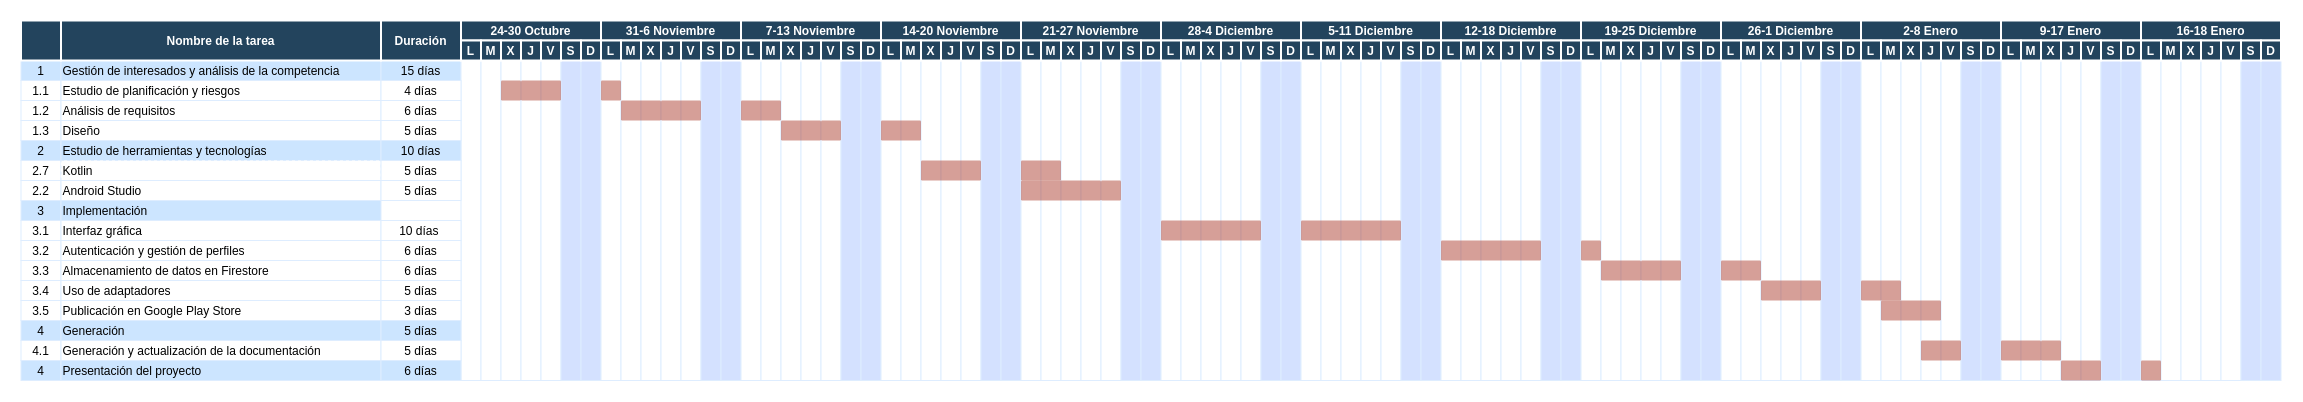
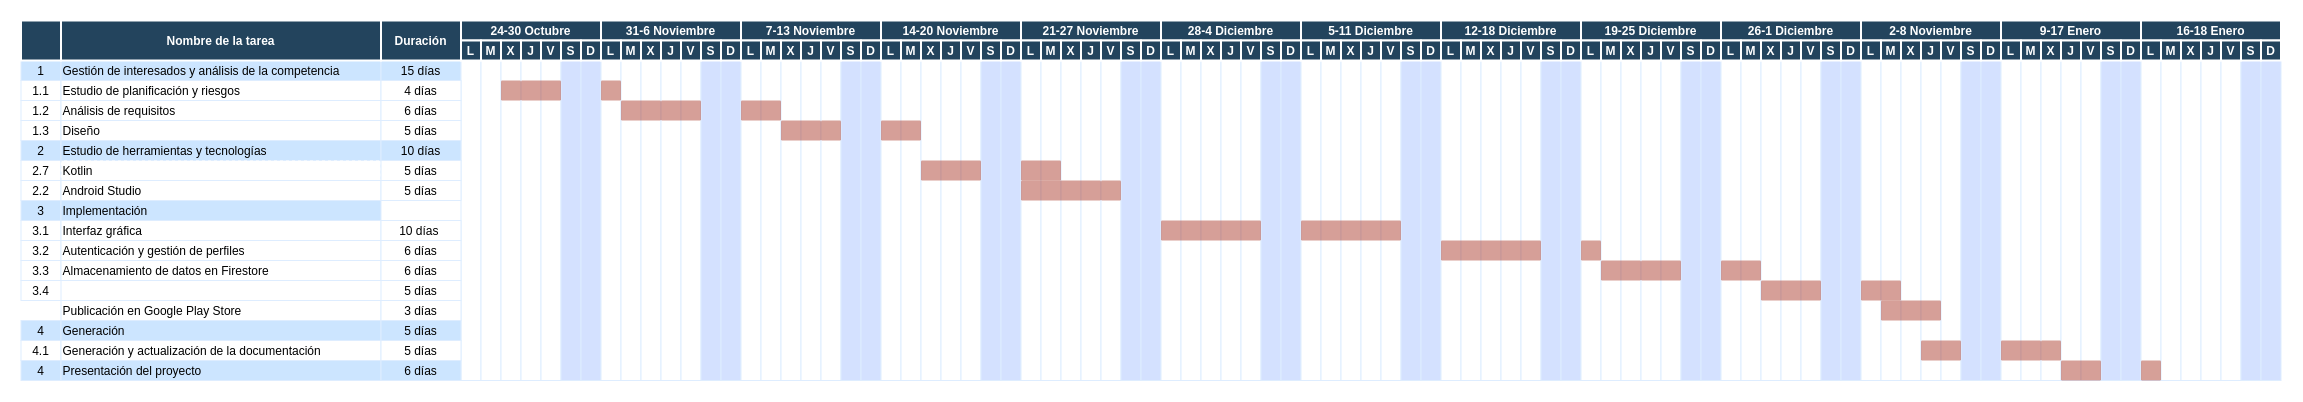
(1931, 31) -> (1931, 31)
(221, 291) -> none
(41, 311) -> none
